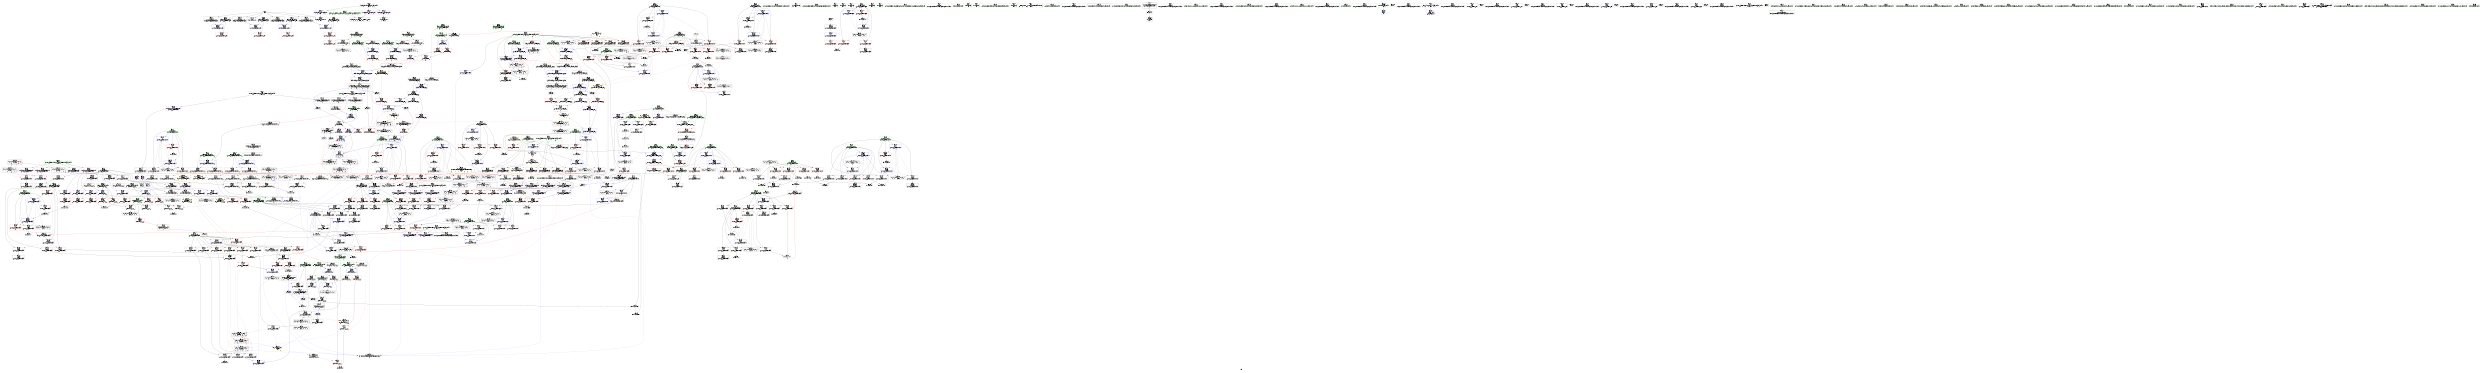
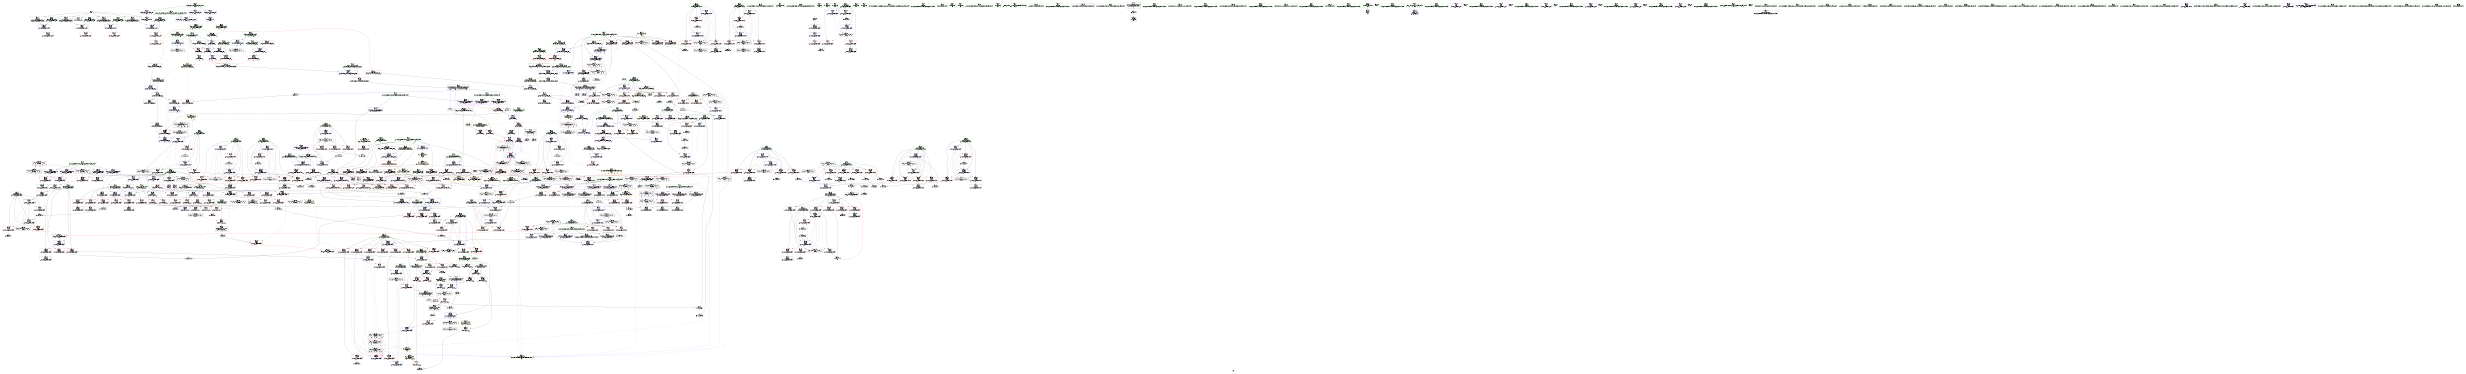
(566, 50) -> none
